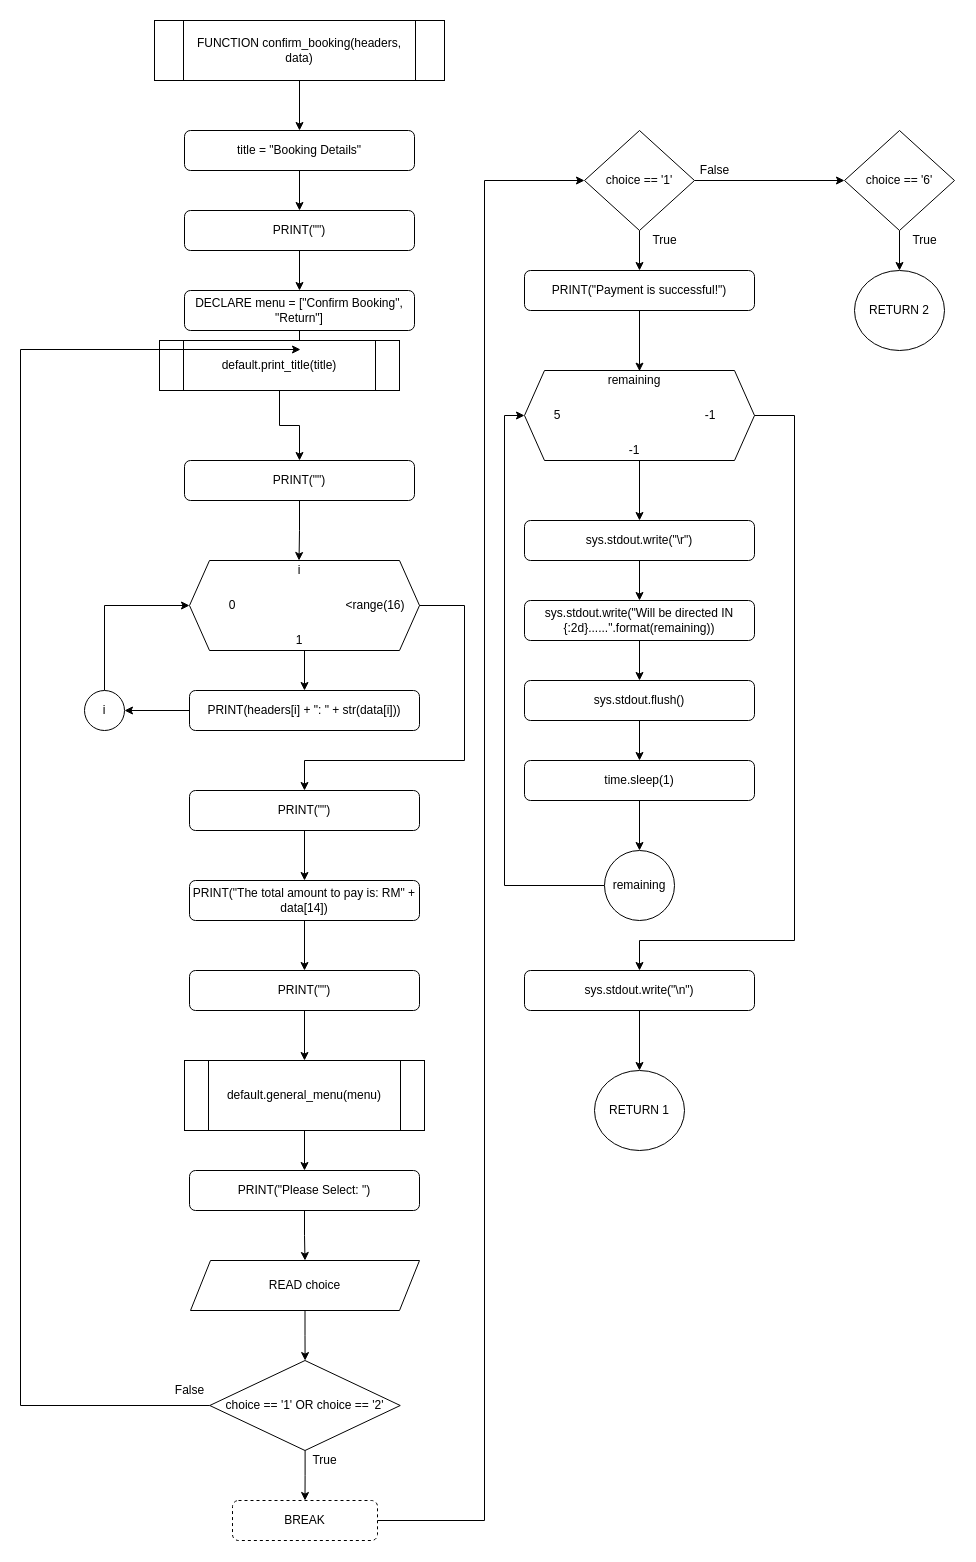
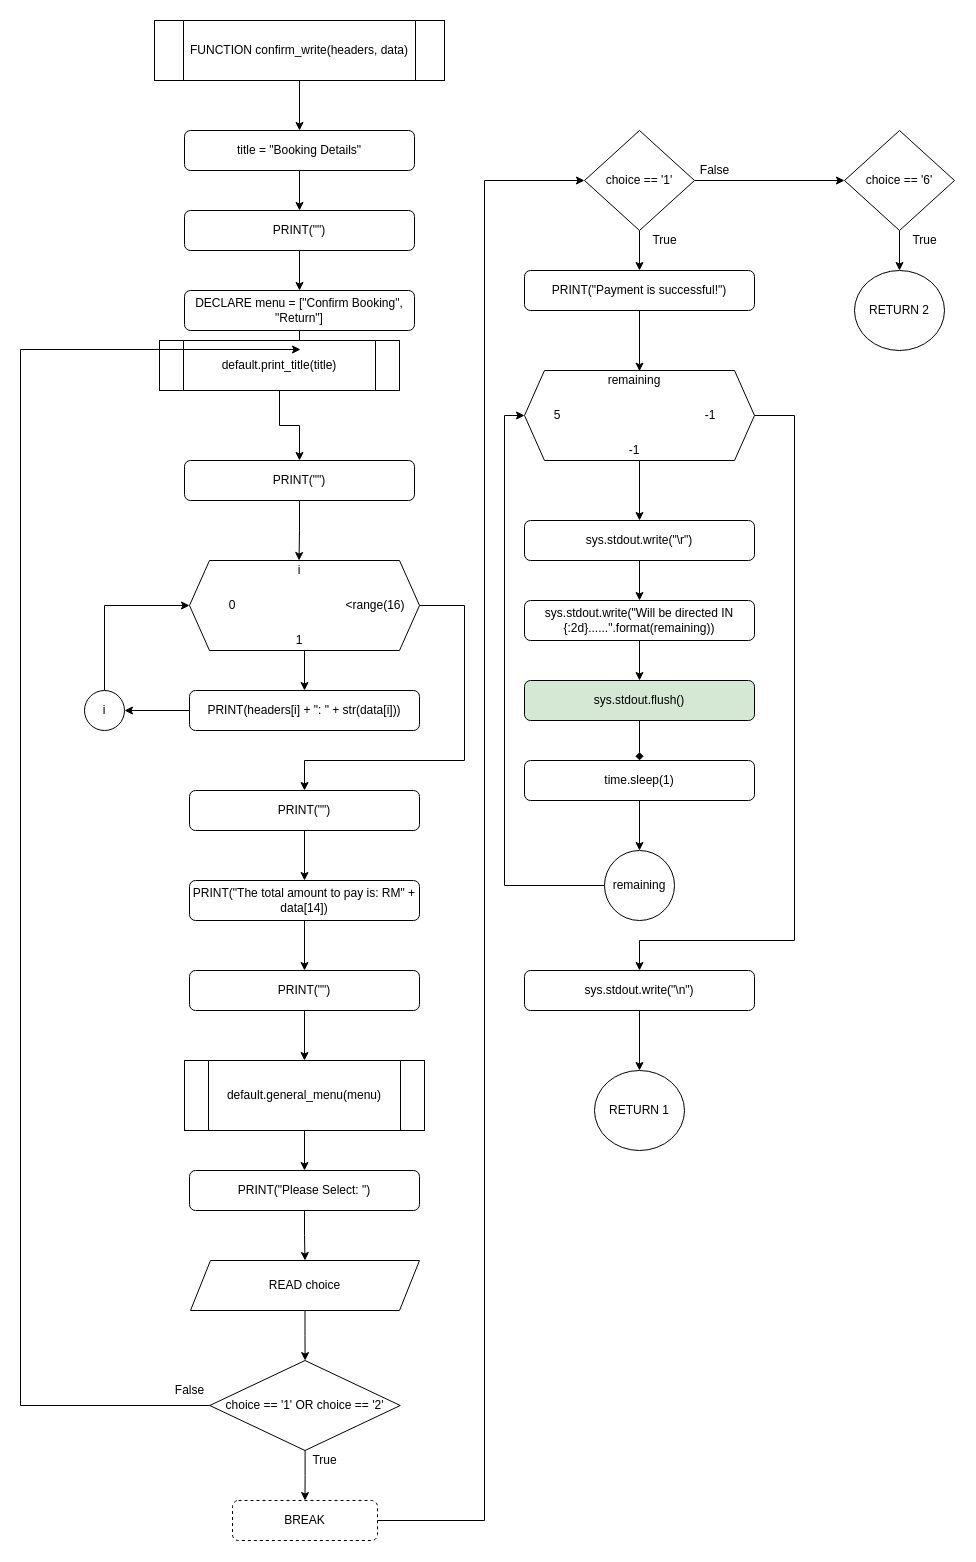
(300, 51) -> (300, 51)
(640, 701) -> (640, 701)
(640, 752) -> (640, 751)
